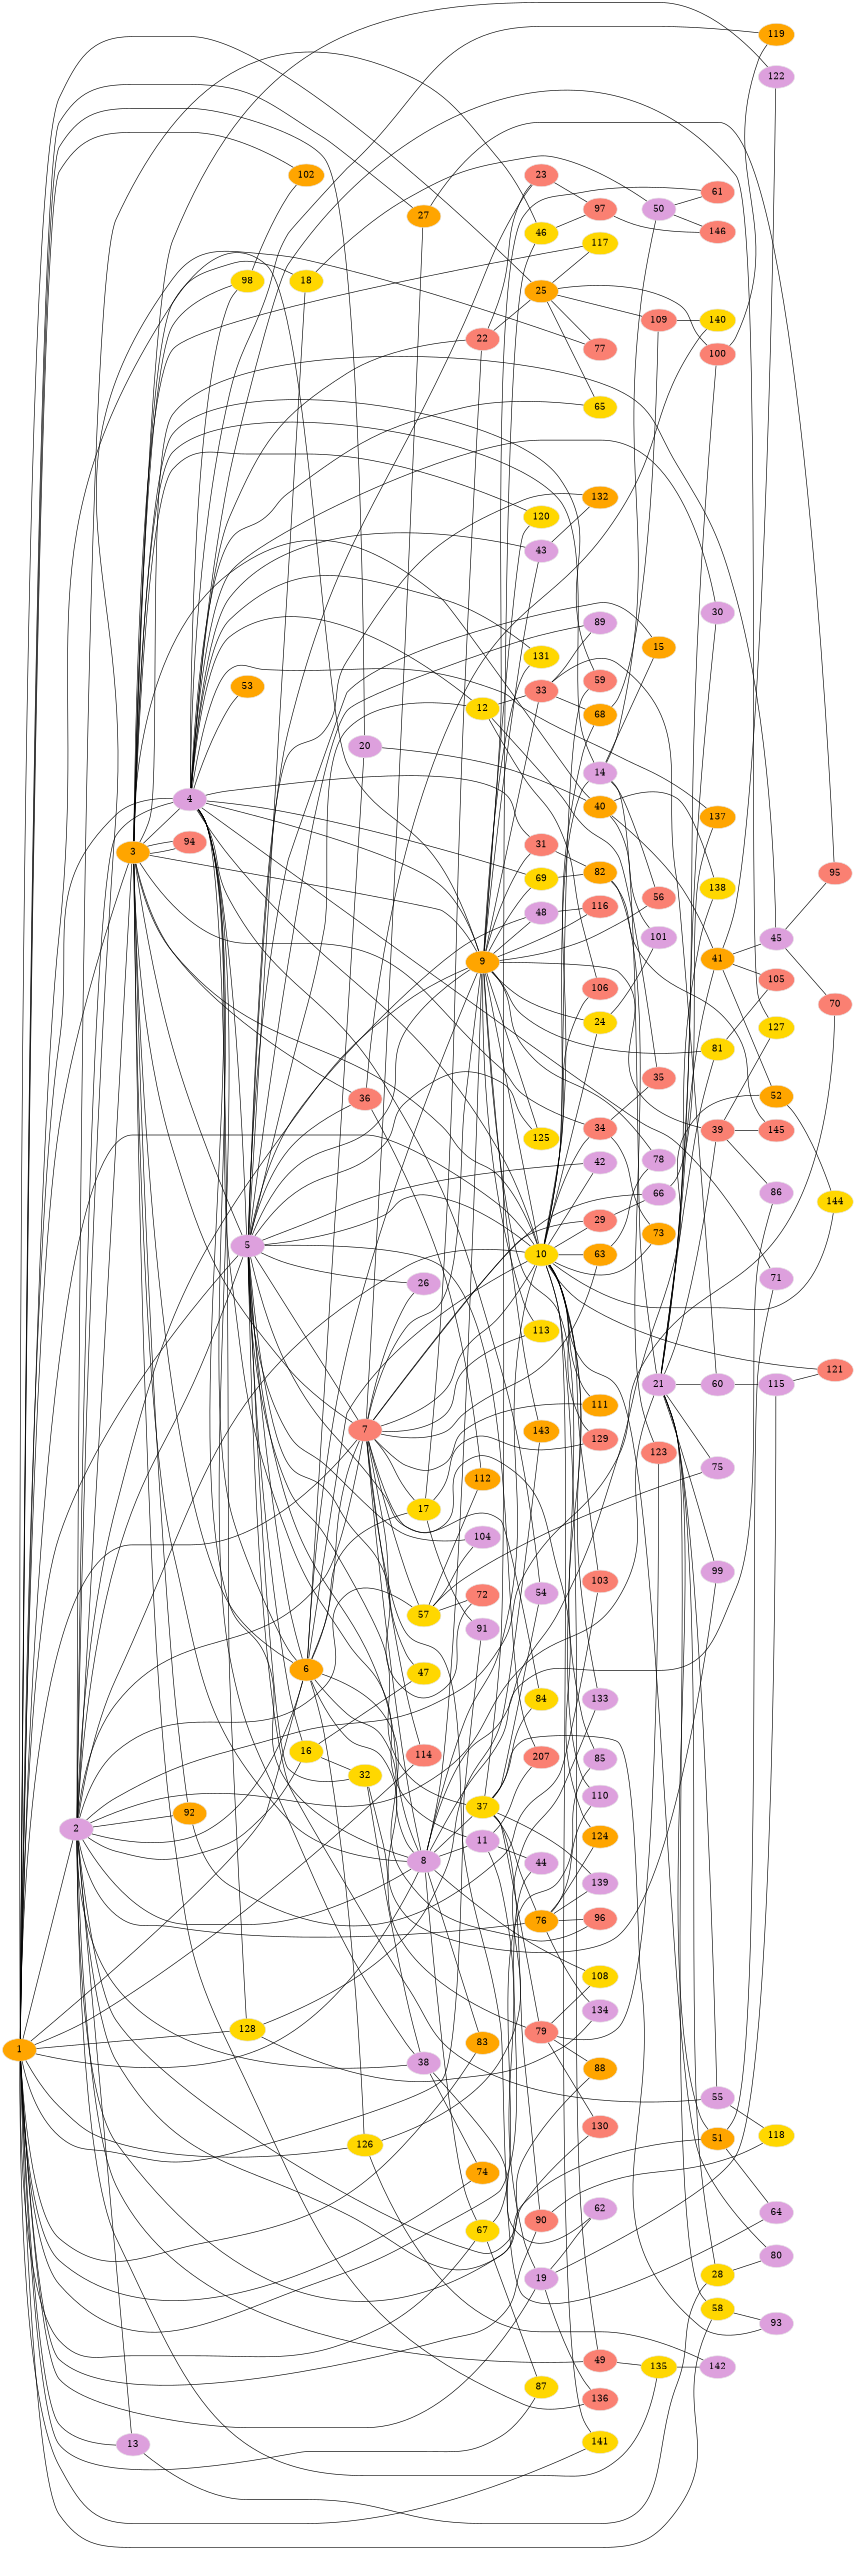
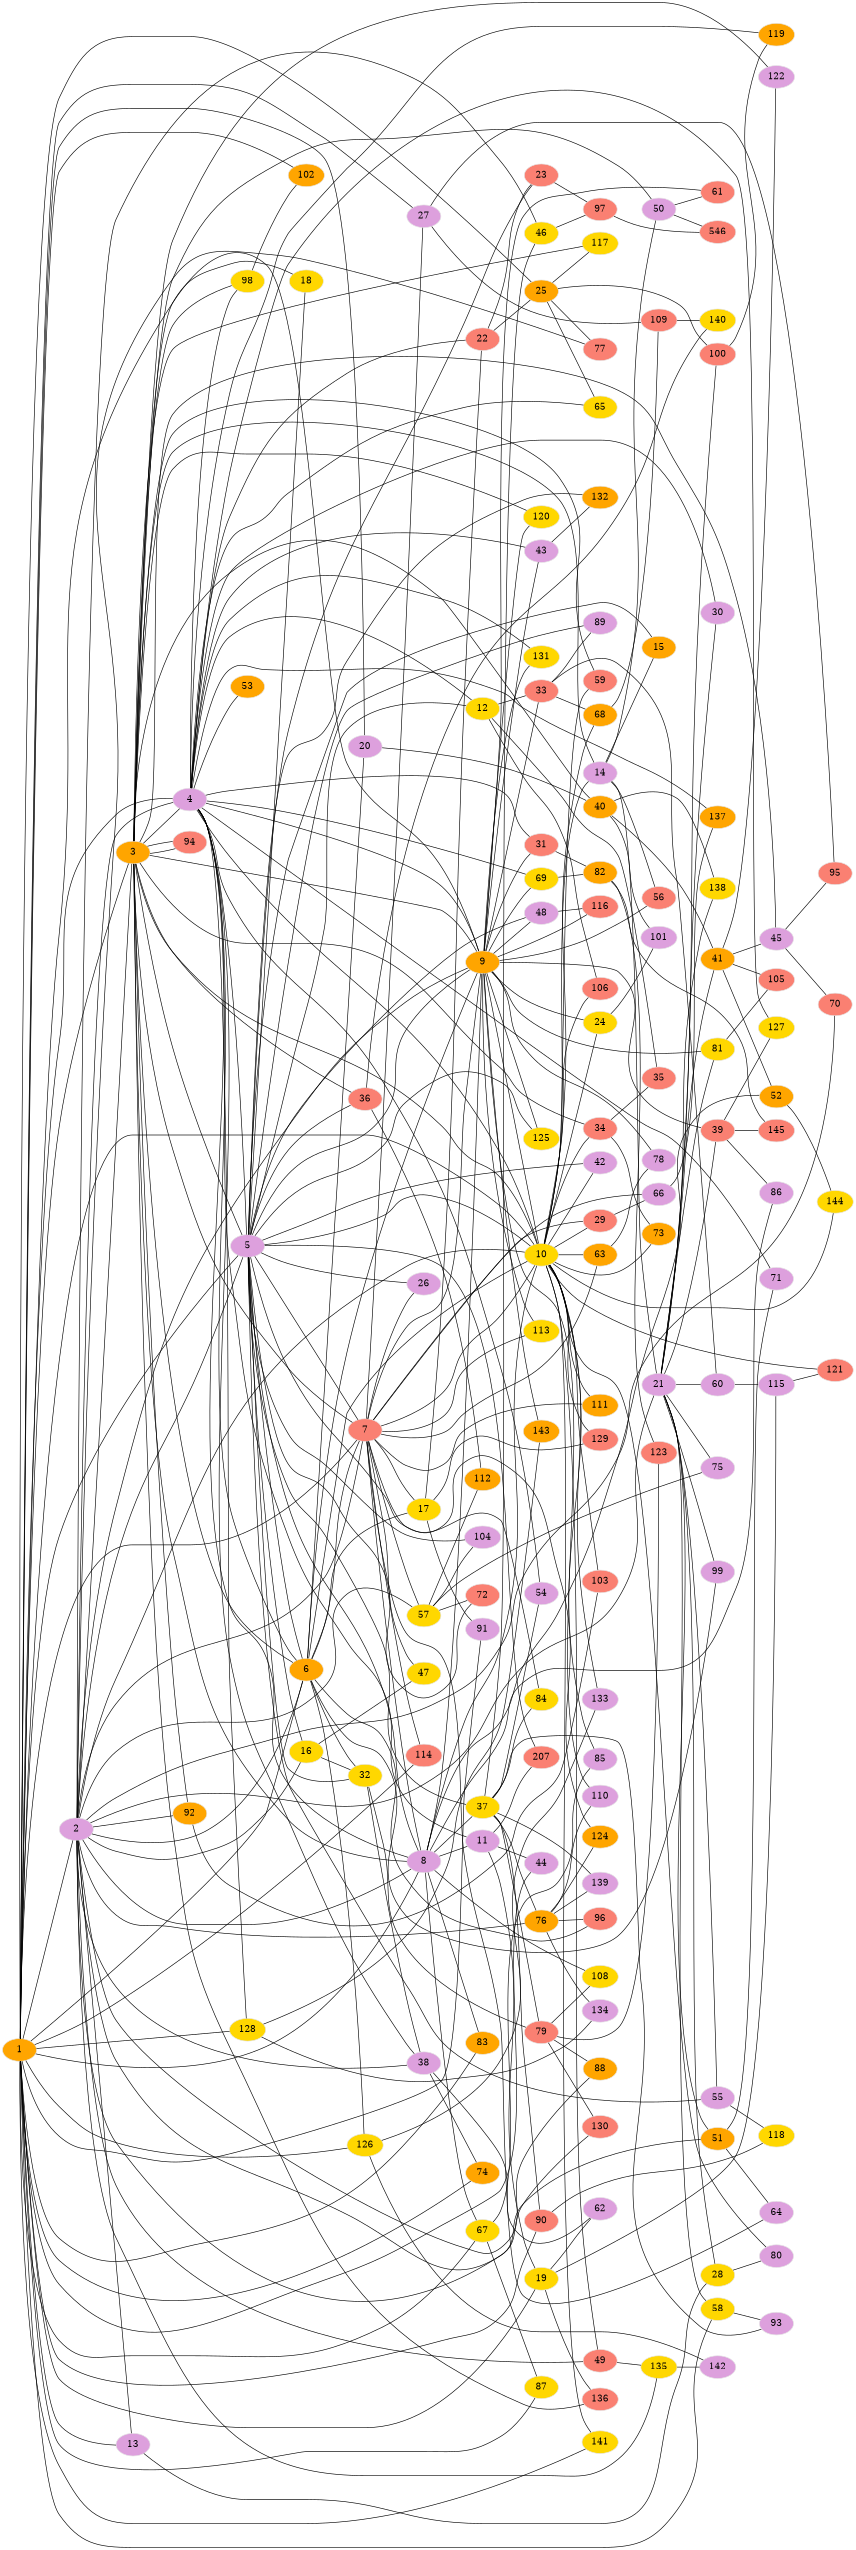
(471, 169) -> (184, 255)
(424, 216) -> (424, 216)
(718, 232) -> (718, 232)
(600, 306) -> (516, 304)
(382, 1712) -> (328, 1721)
(541, 2279) -> (541, 2279)
